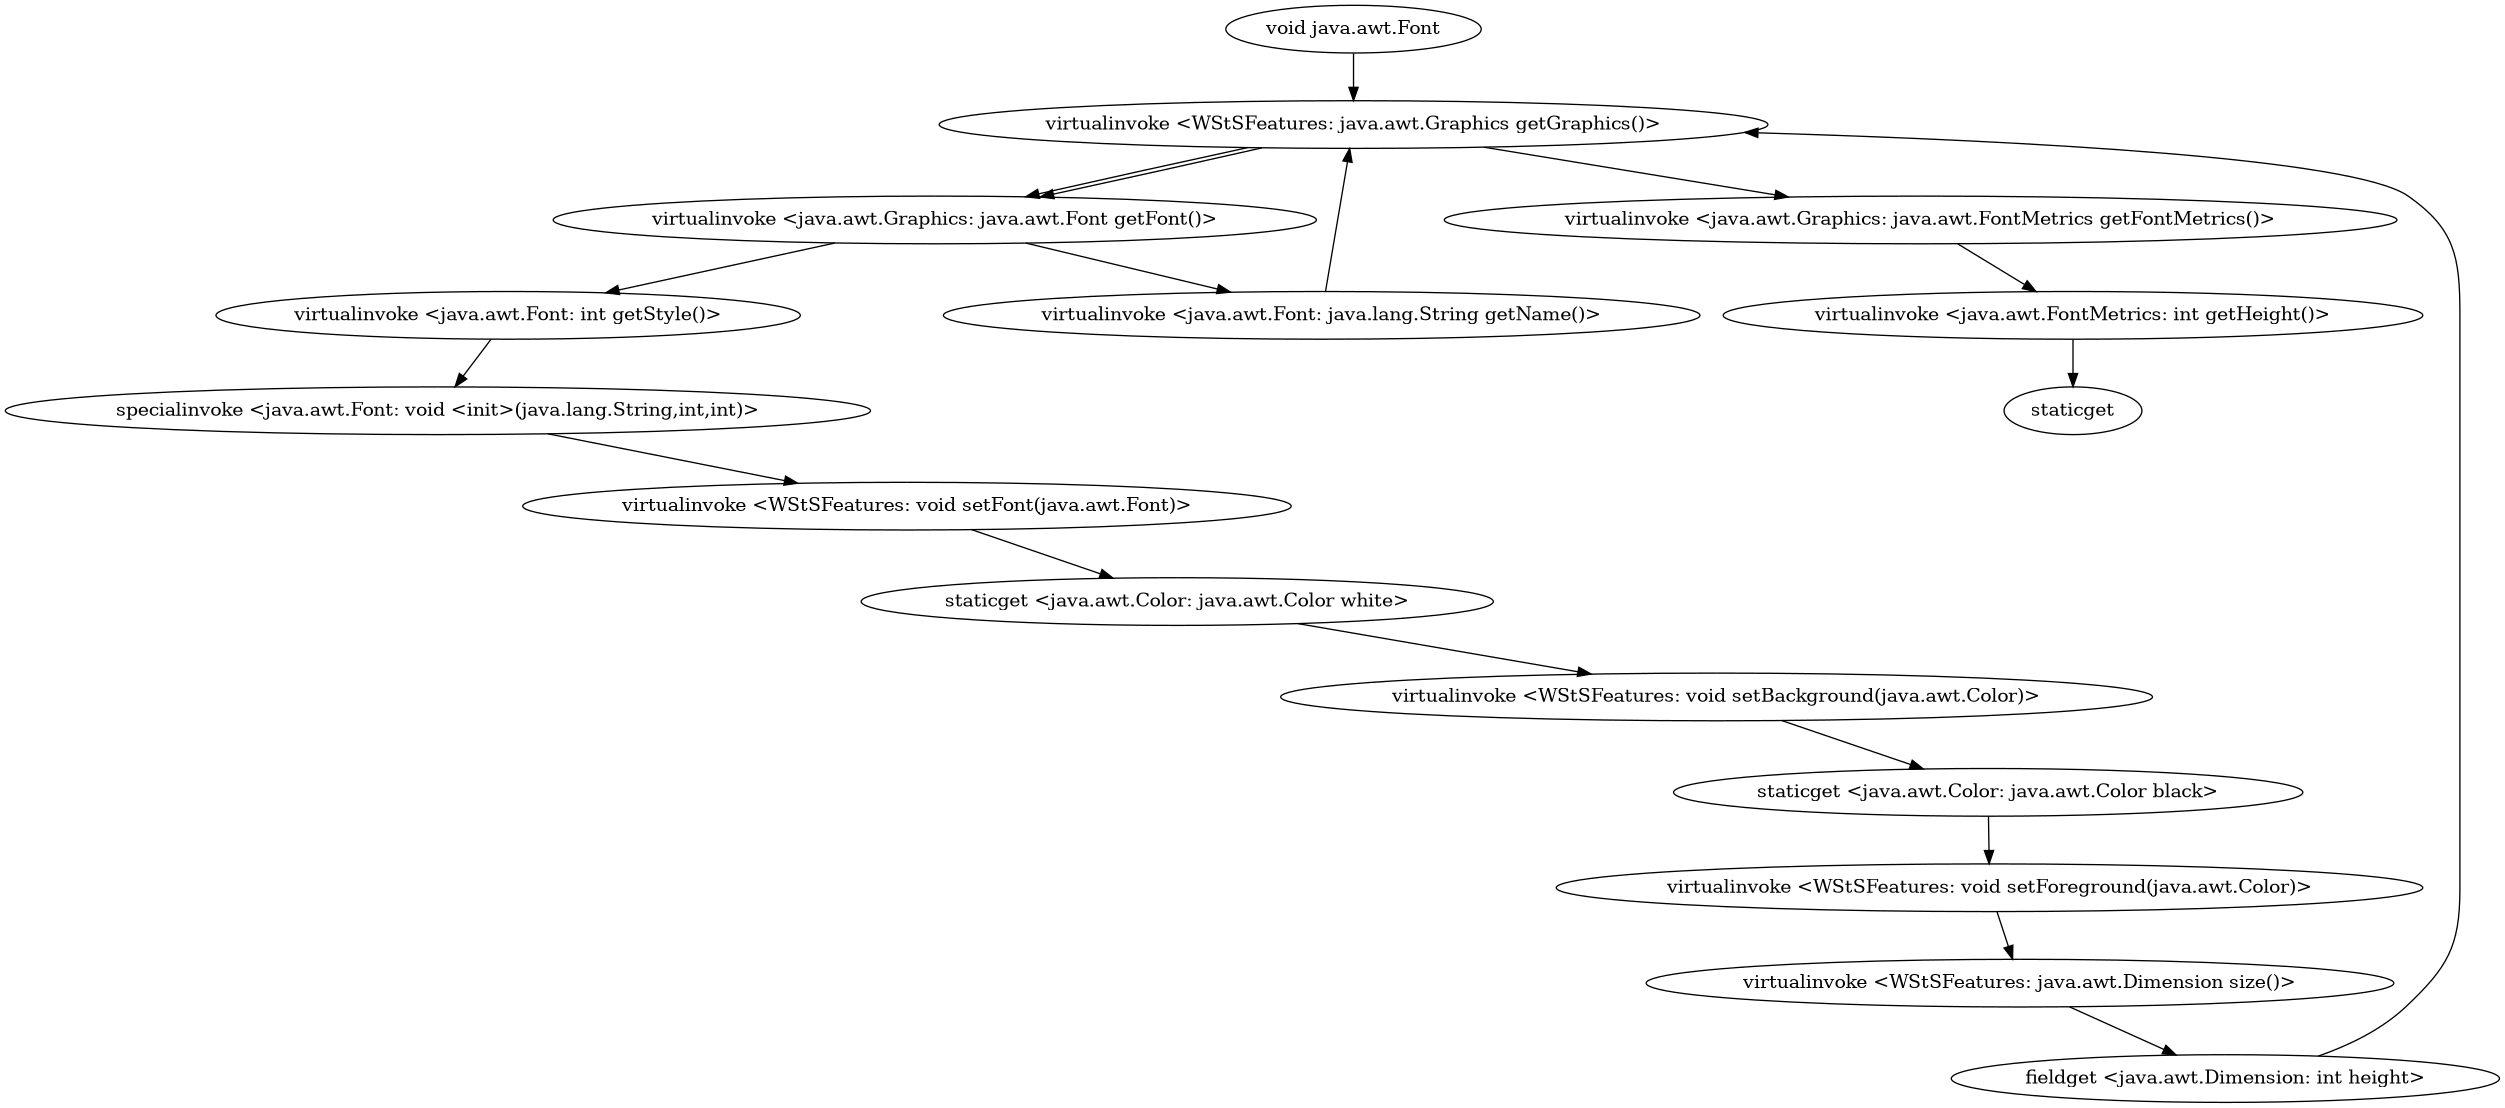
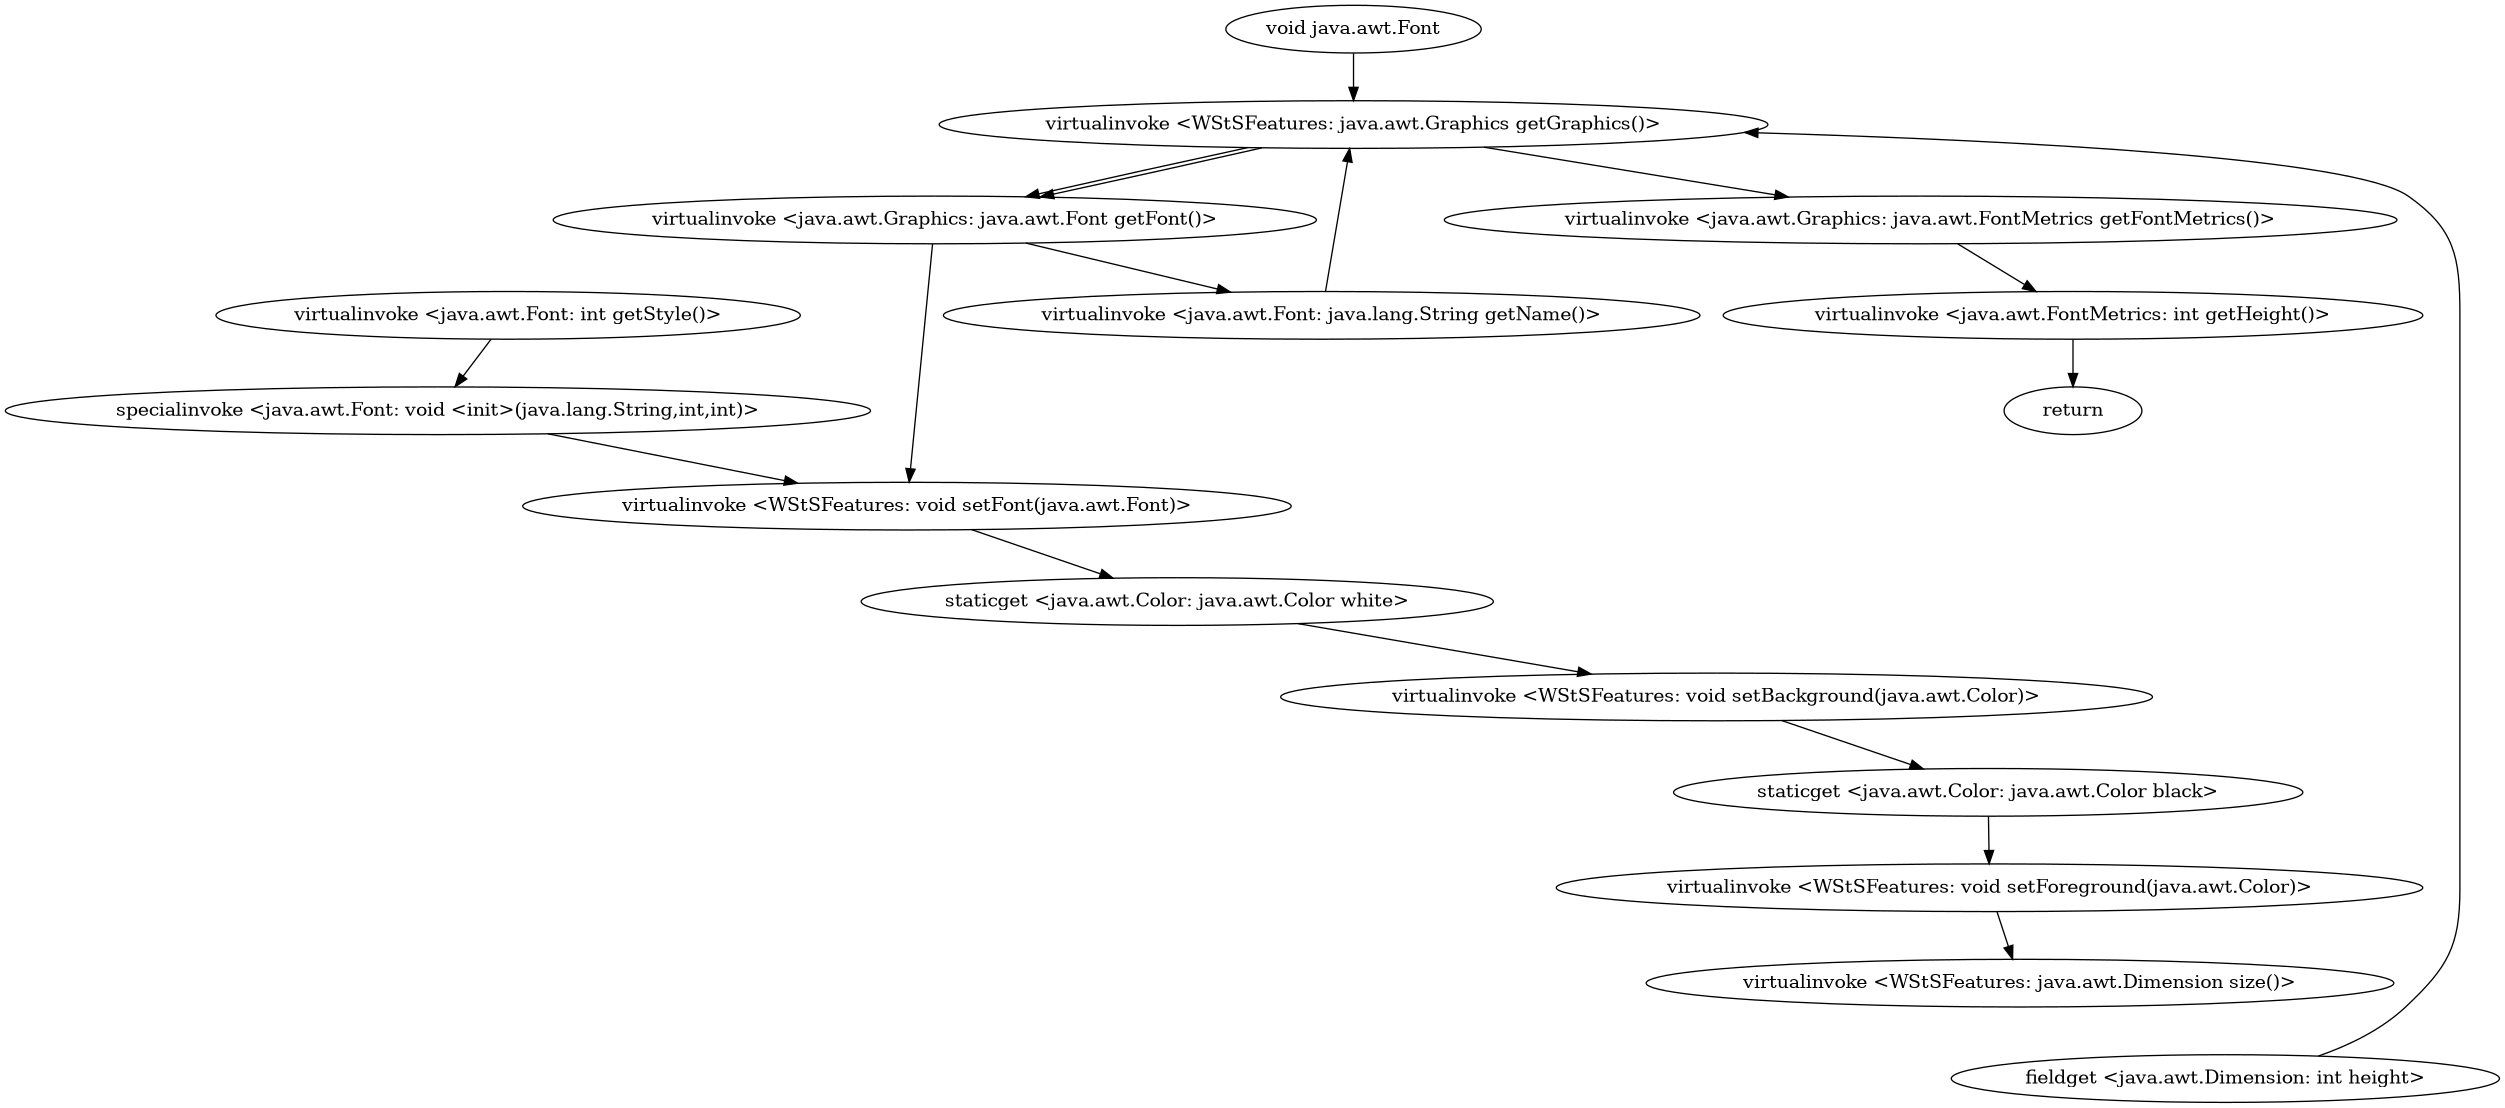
(727, 266) -> (922, 356)
(2073, 411) -> (2073, 411)
(2117, 1028) -> none
